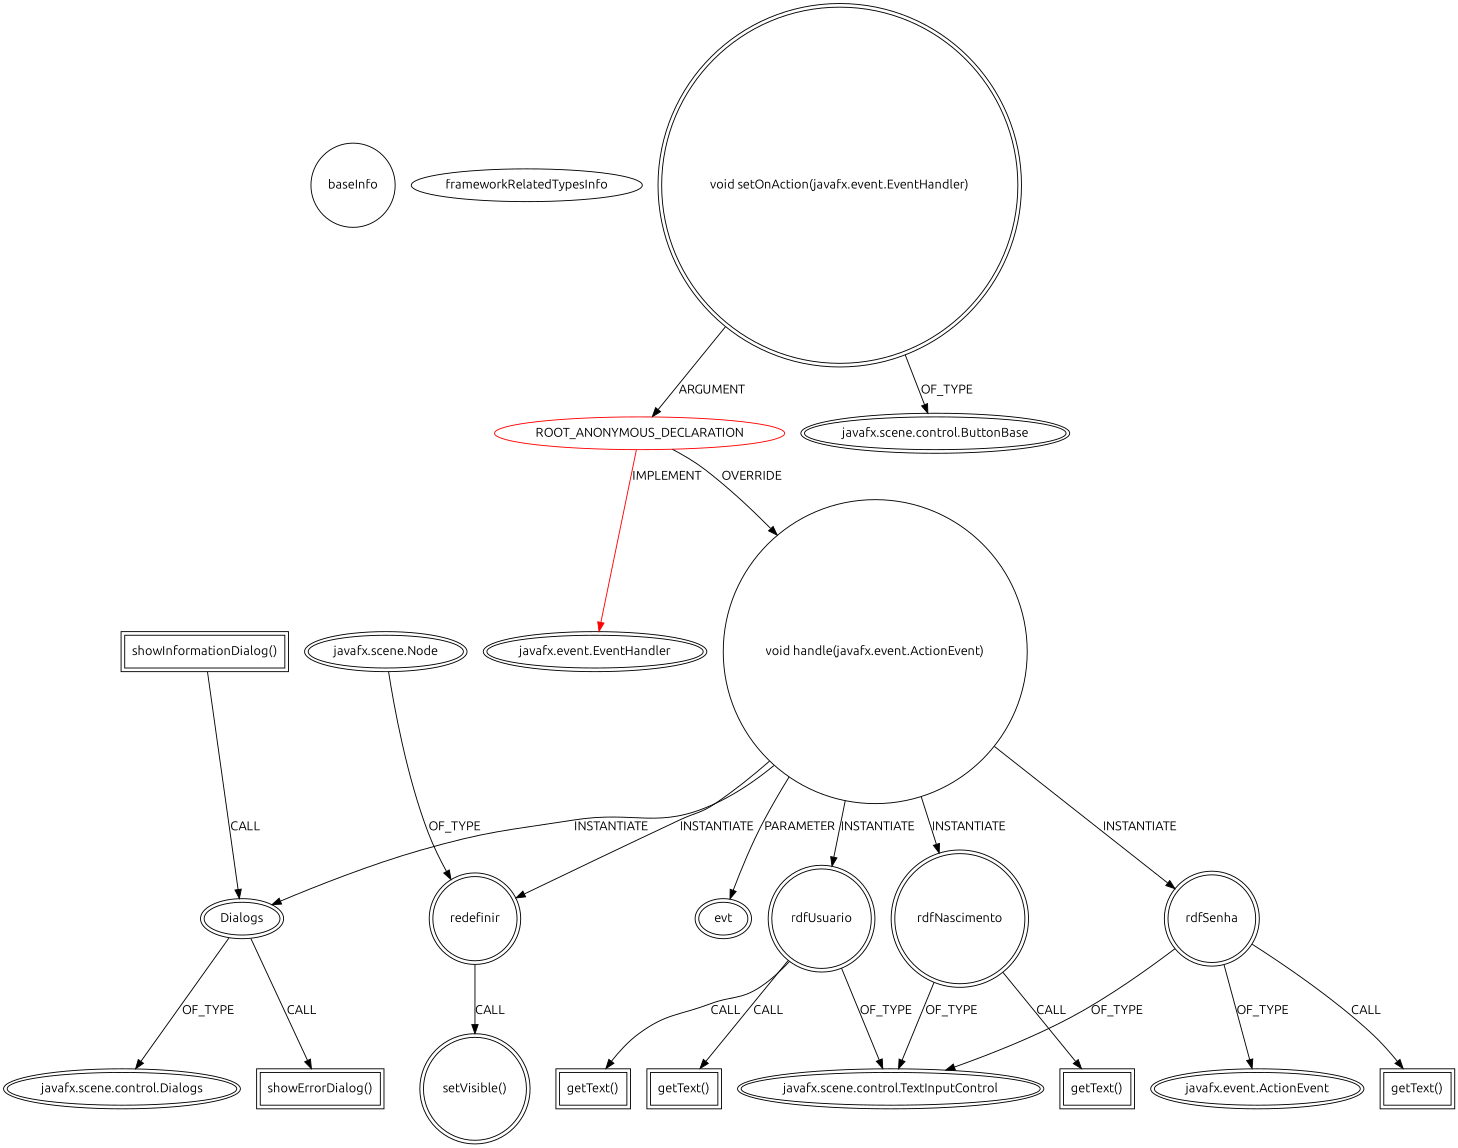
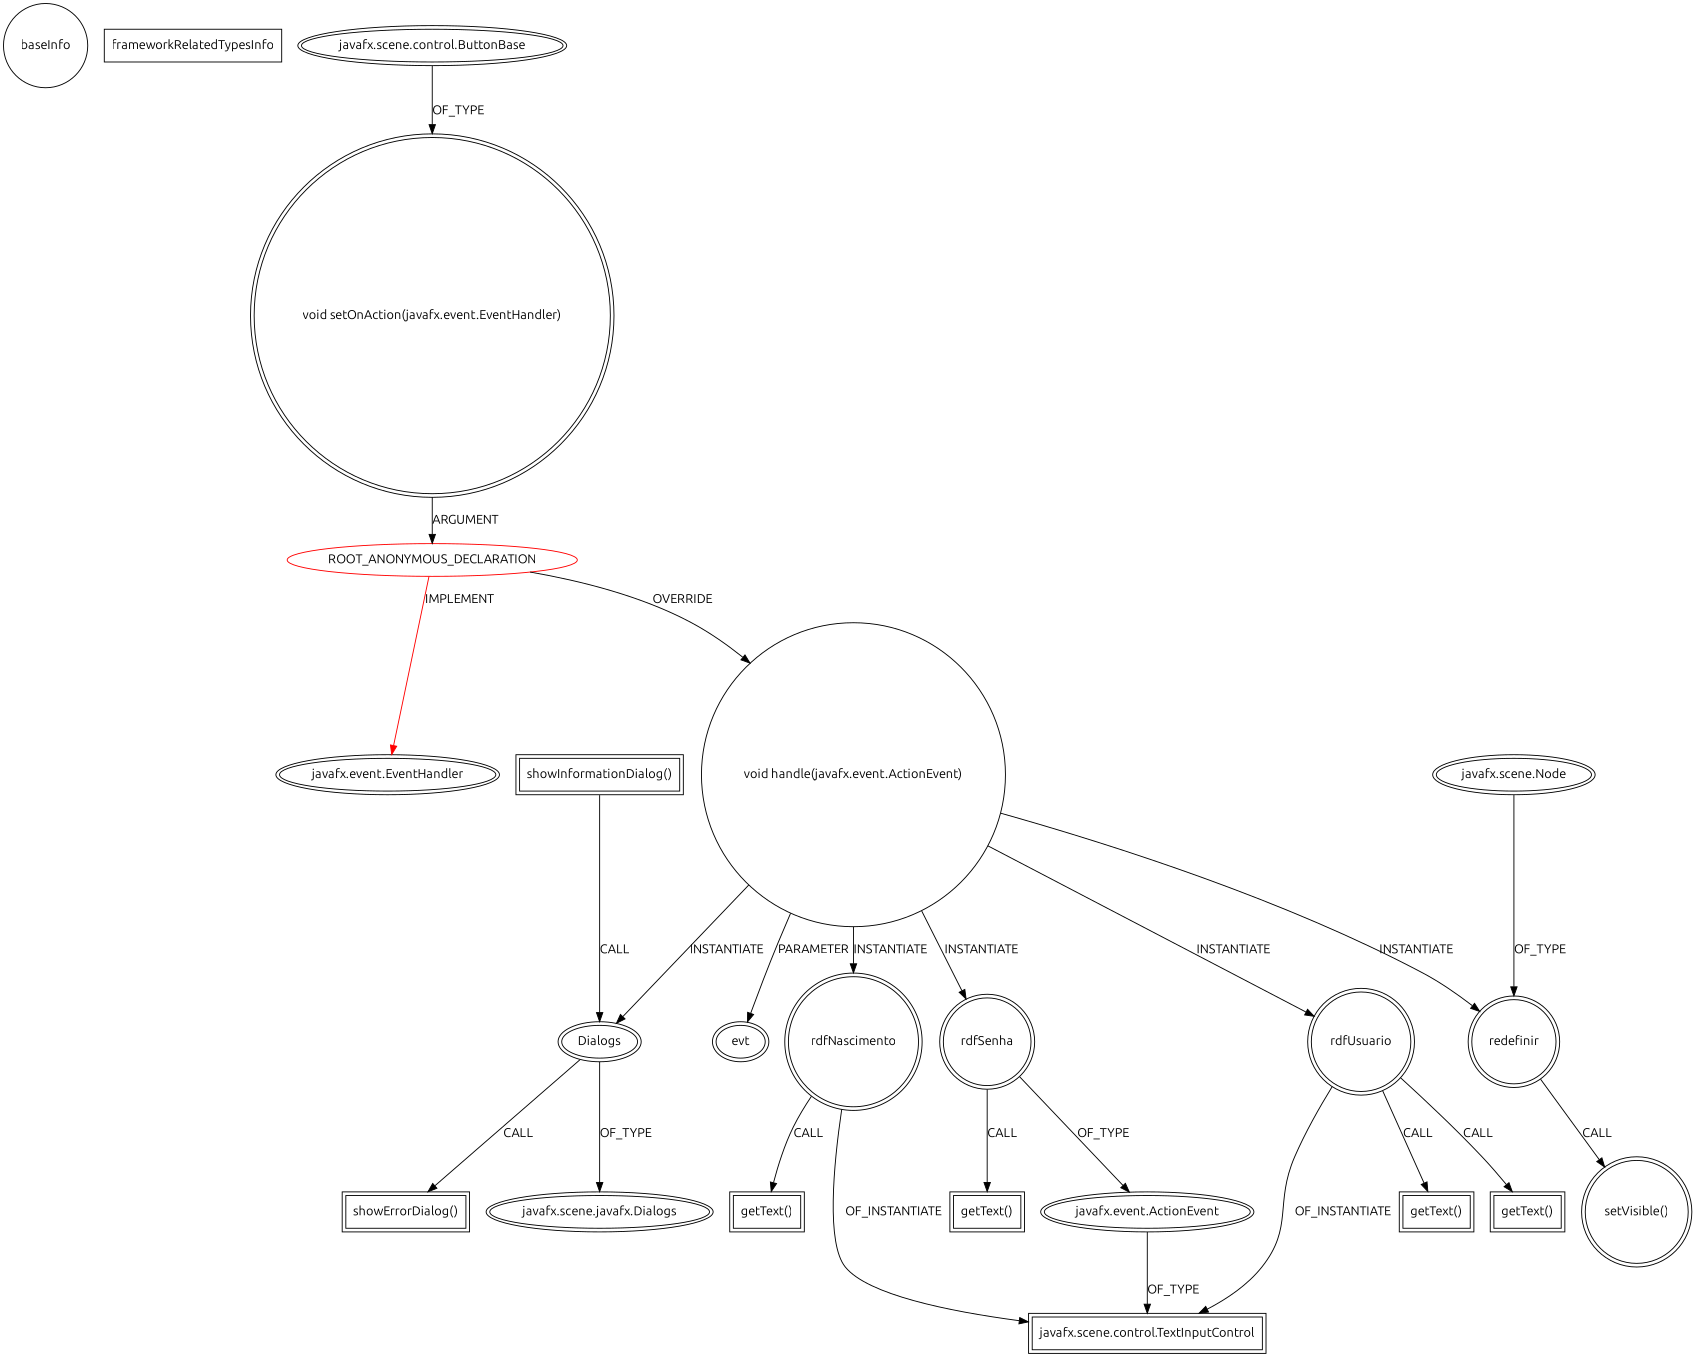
(527, 185) -> (193, 46)
(915, 380) -> (432, 95)
(886, 1011) -> (1343, 1212)
(952, 1011) -> (893, 1212)
(1070, 1018) -> (1147, 1268)
(122, 1089) -> (600, 1212)
(891, 1089) -> (1147, 1333)
